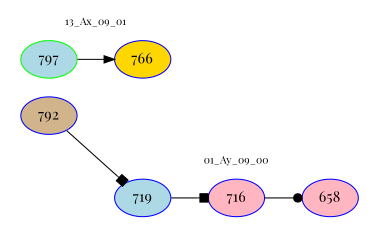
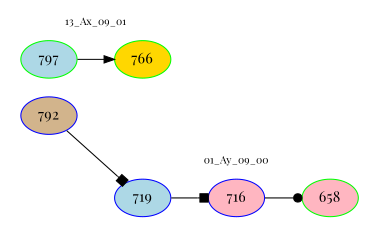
(143, 59) -> (143, 59)
(330, 198) -> (330, 198)
